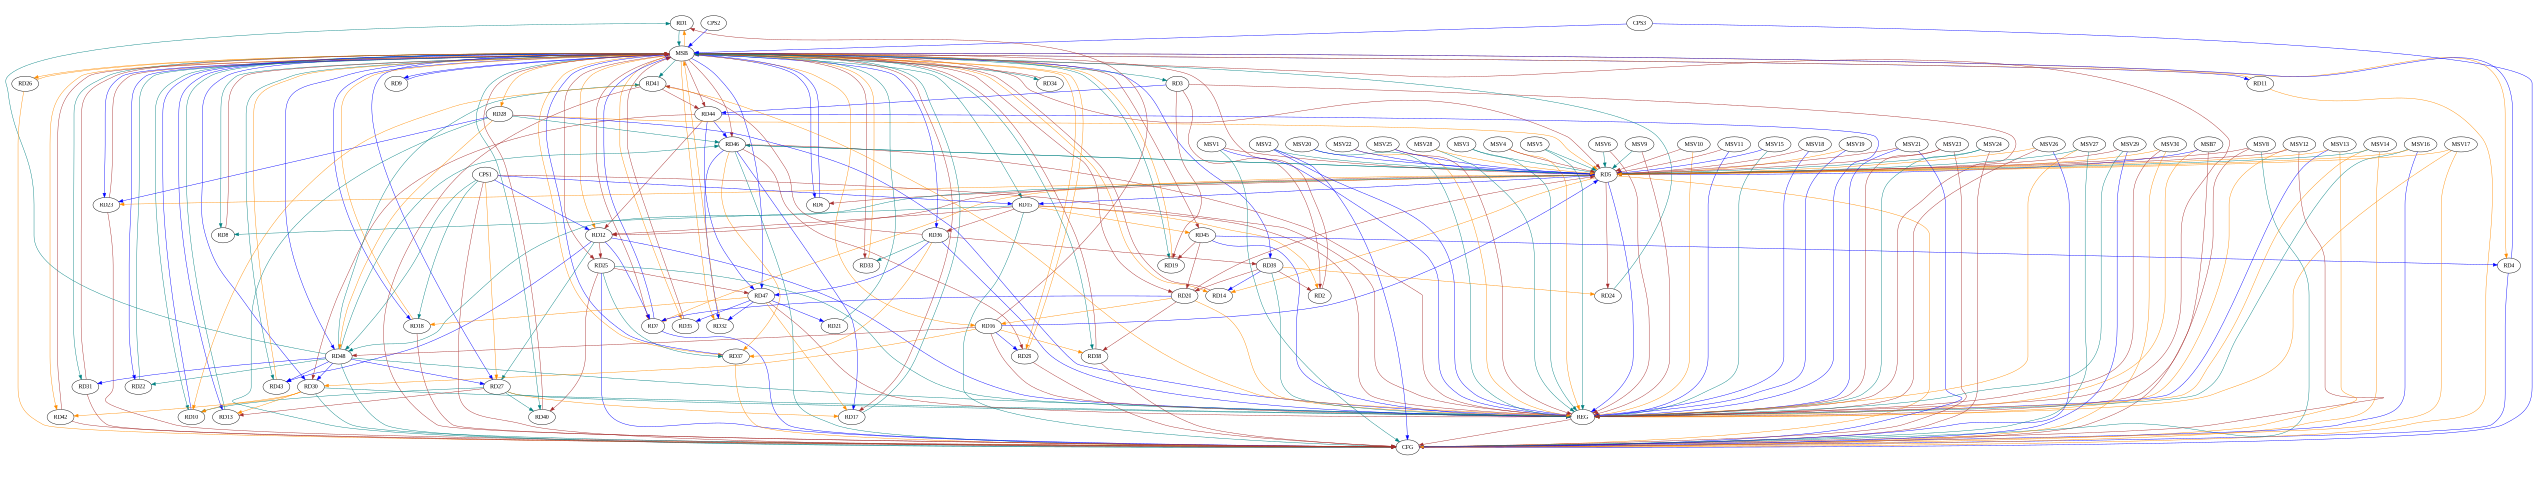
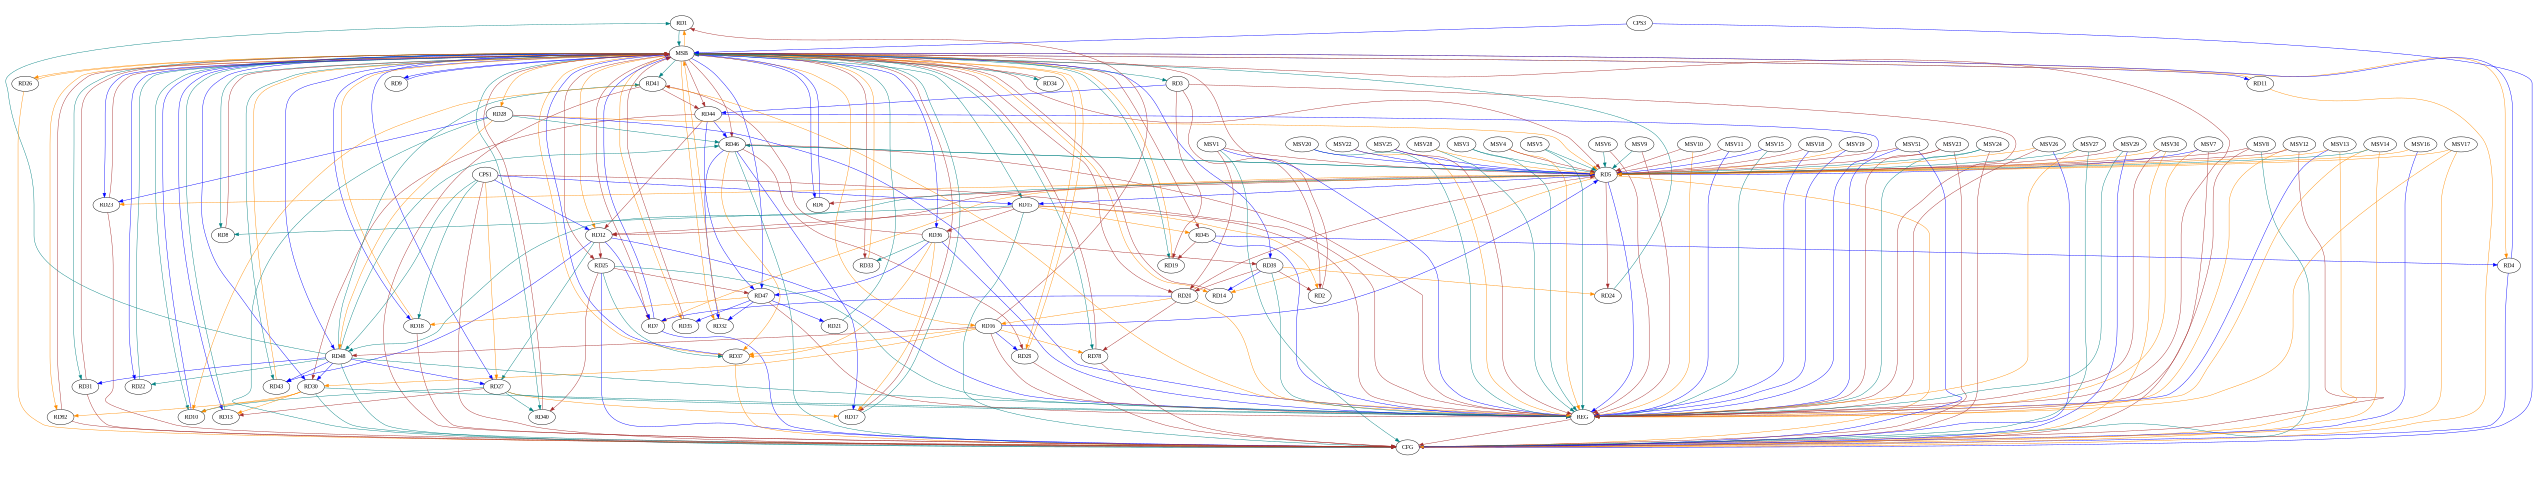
(714, 23) -> none
(1264, 144) -> none
(1912, 144) -> (1912, 144)
(2208, 144) -> (2208, 144)
(1194, 264) -> (1230, 218)
none -> (864, 341)
(805, 355) -> (916, 328)
(1095, 356) -> (1095, 356)
(2206, 389) -> none
(61, 417) -> (61, 417)
